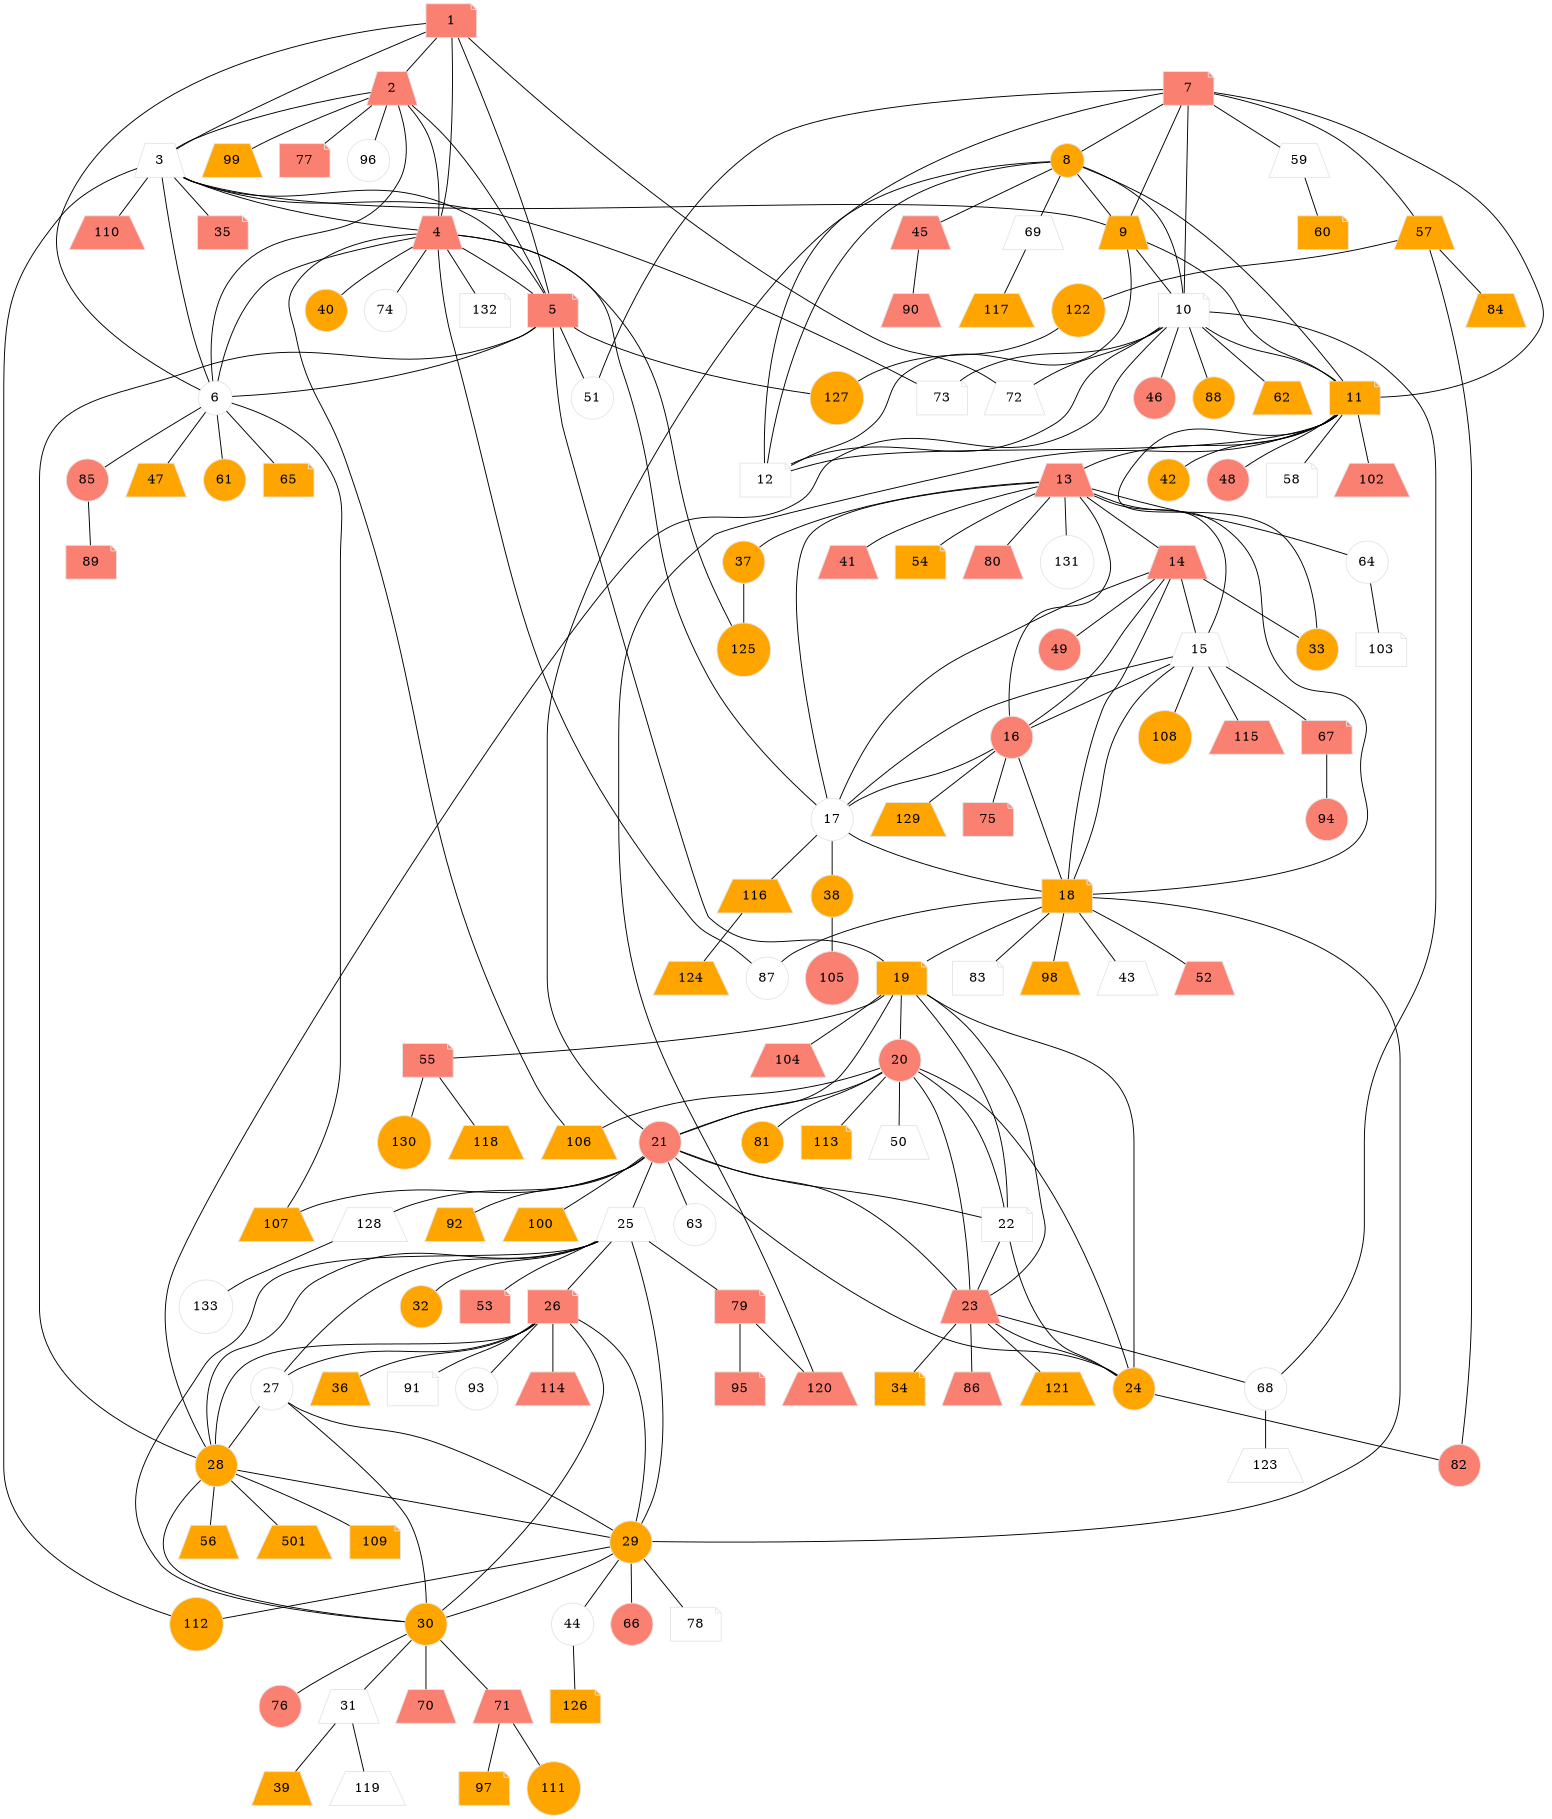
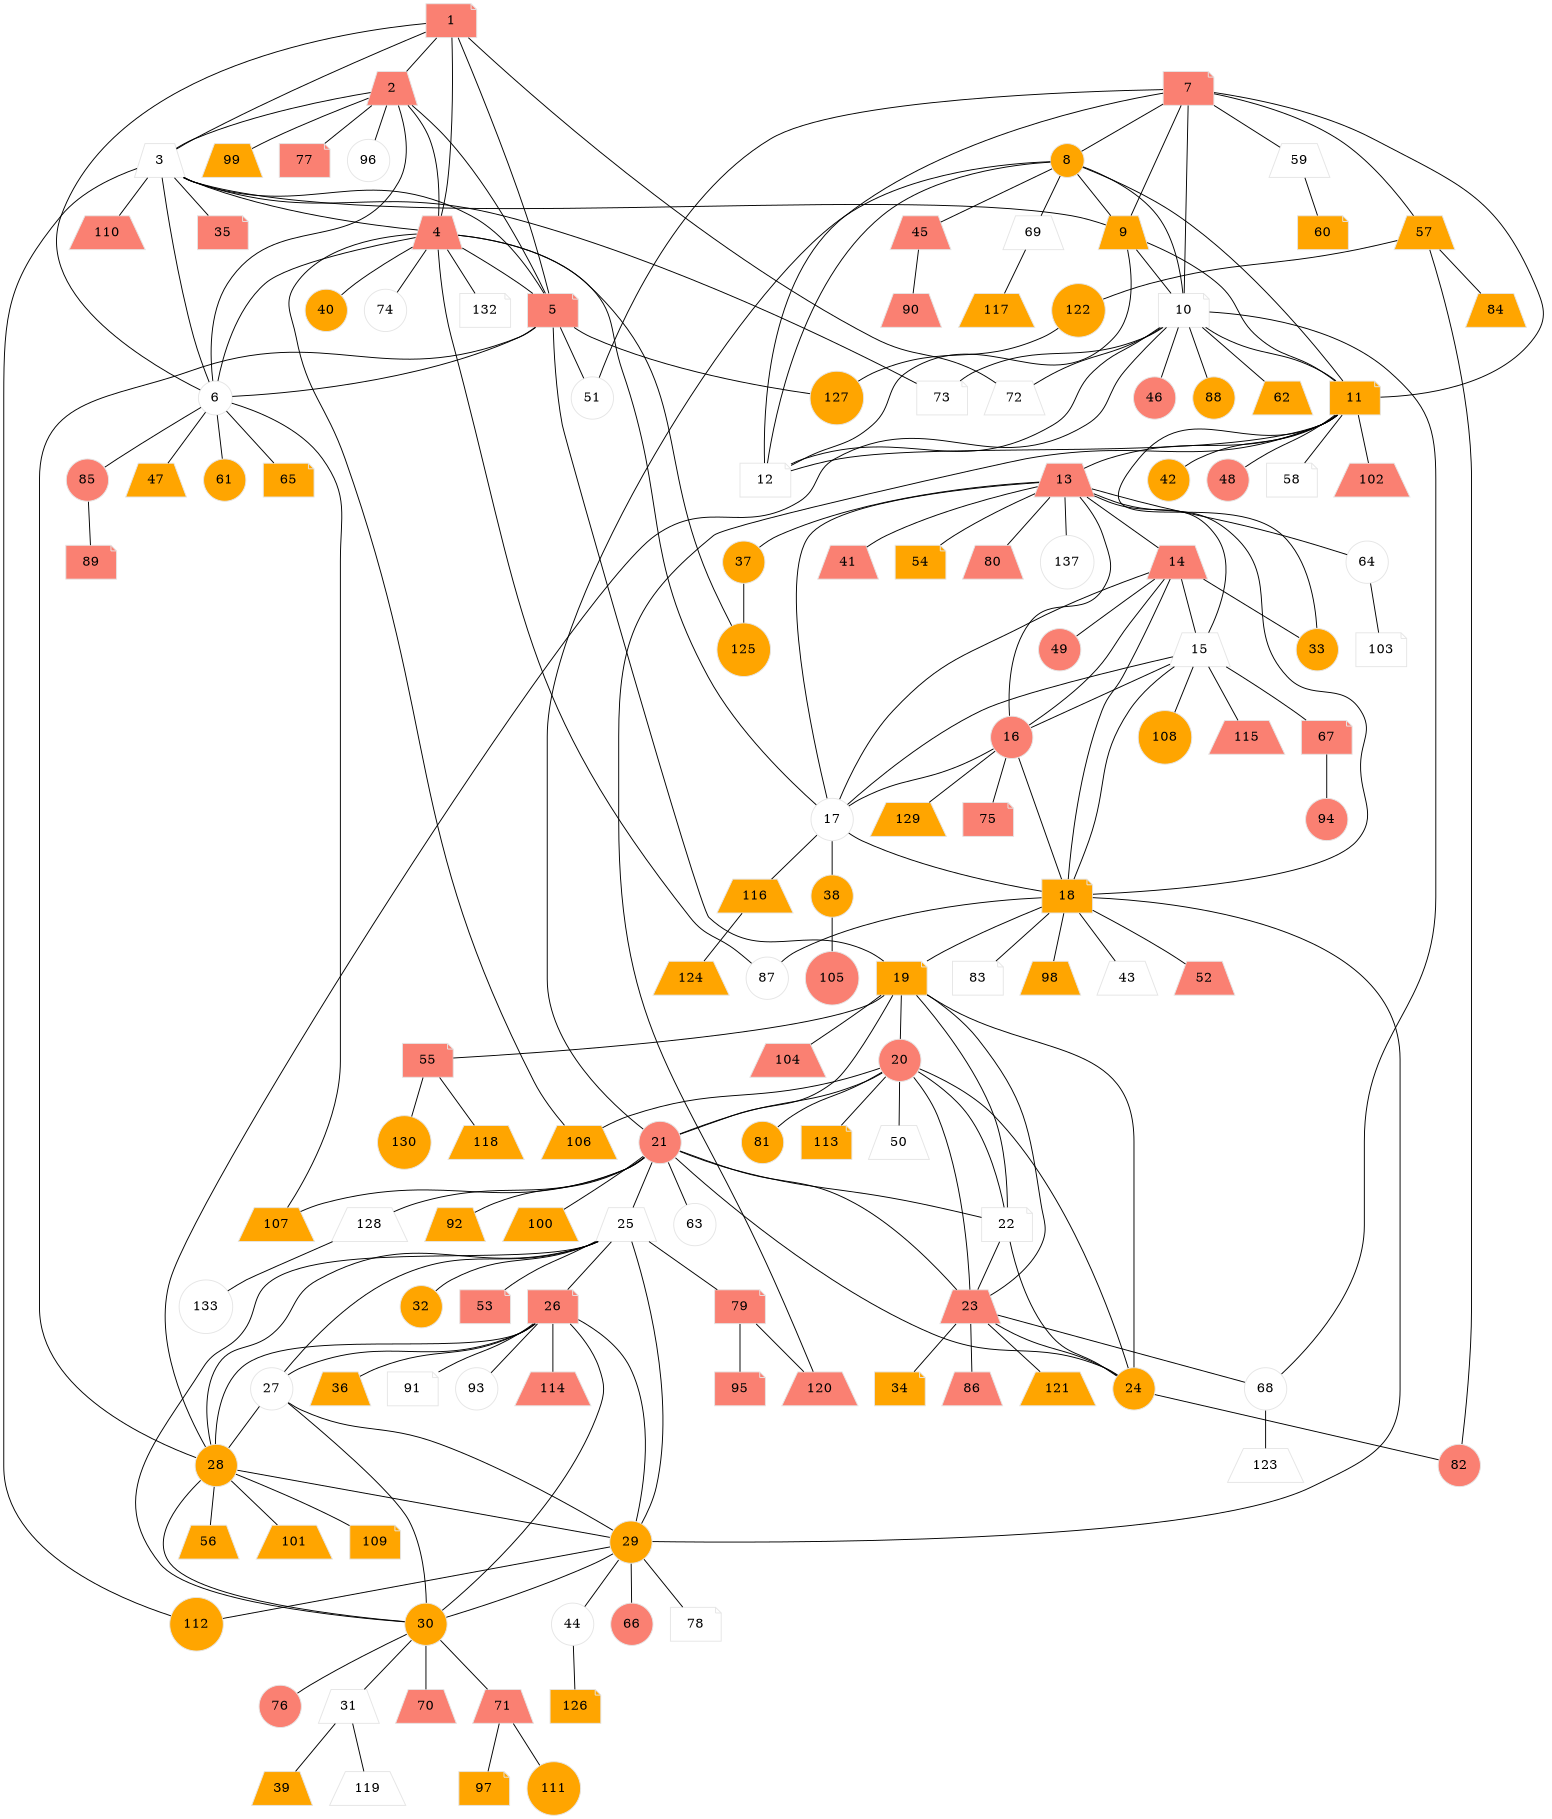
(1067, 562) -> (1067, 562)
(294, 1542) -> (294, 1542)
